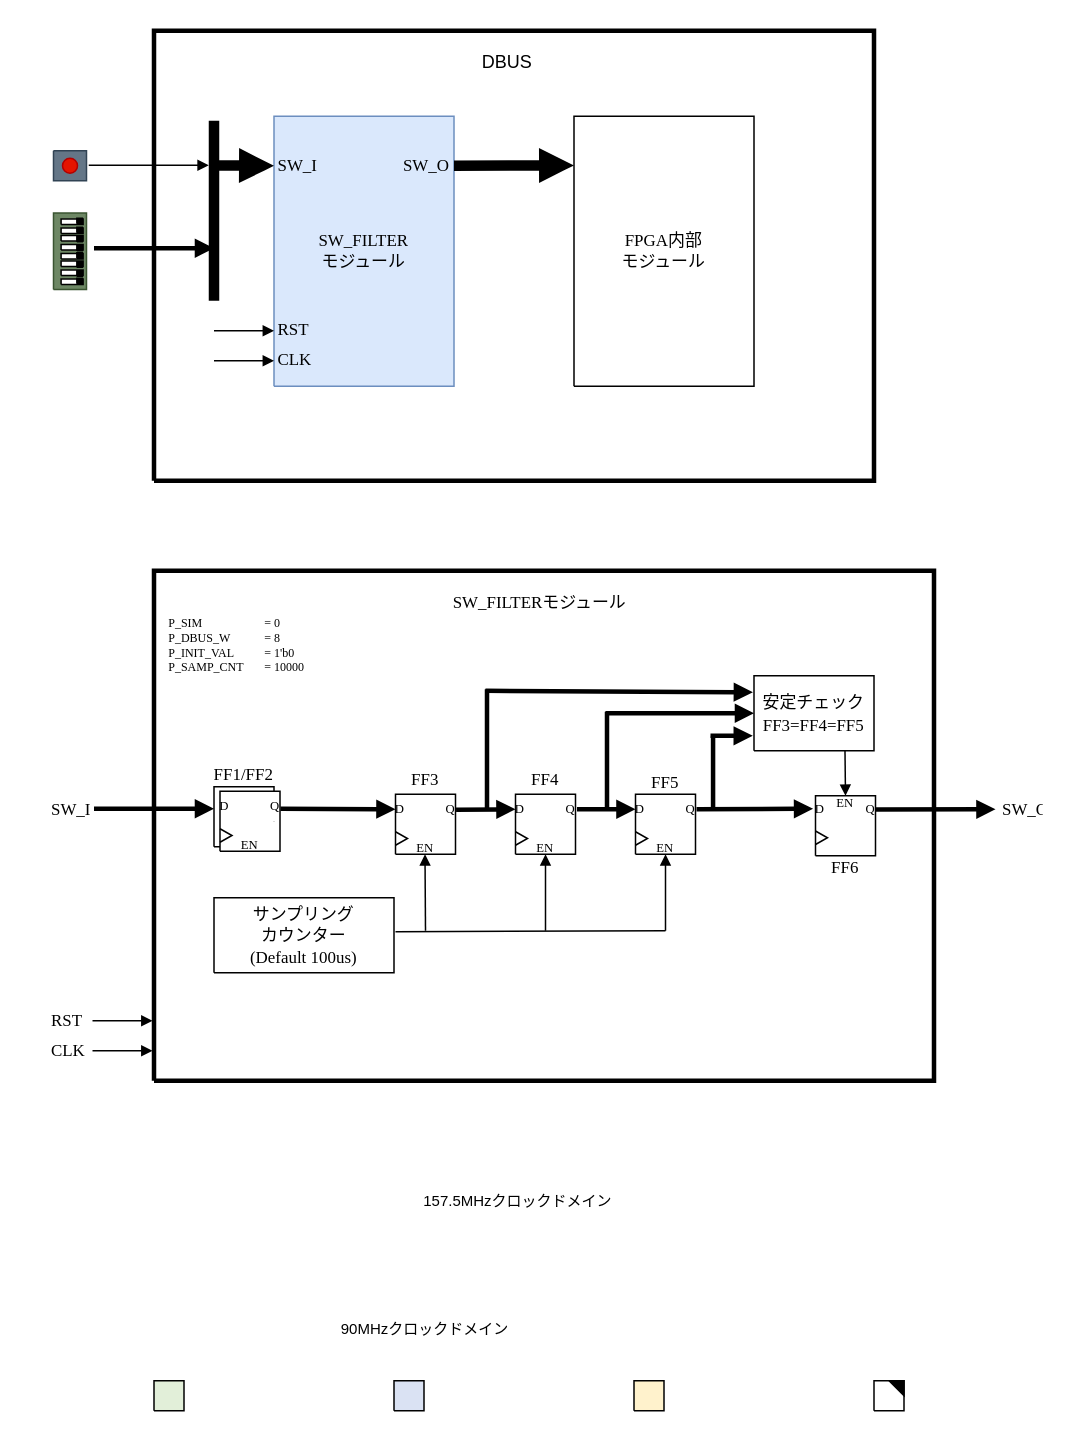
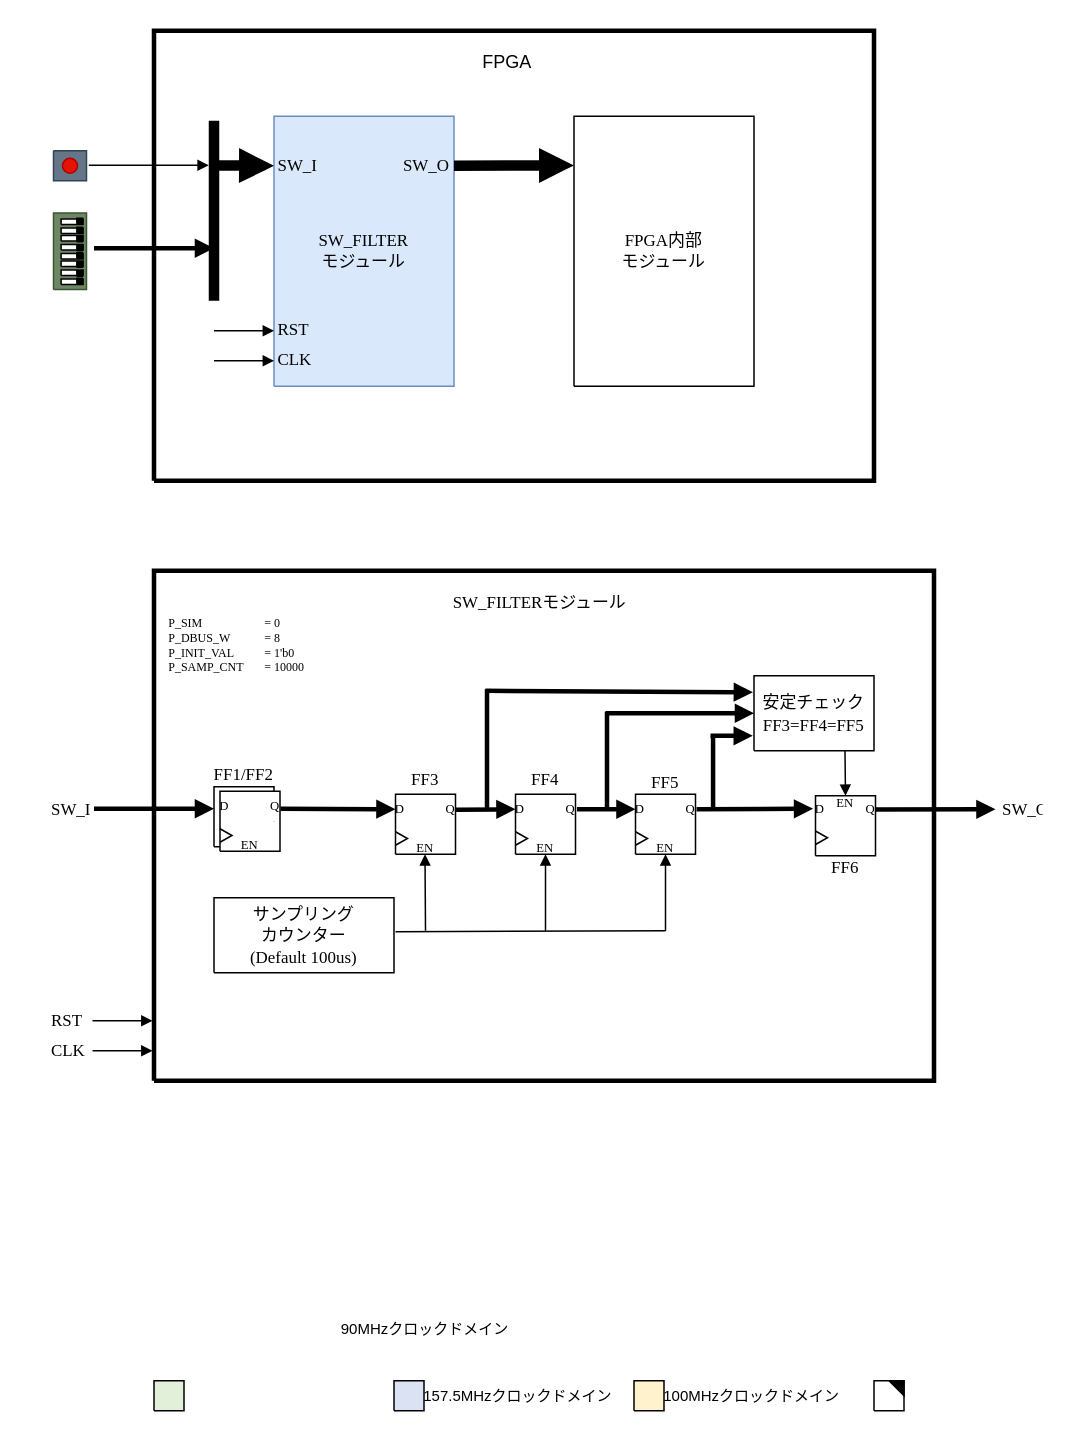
(512, 42) -> (512, 42)
(529, 1201) -> (529, 1396)
none -> (769, 1396)
